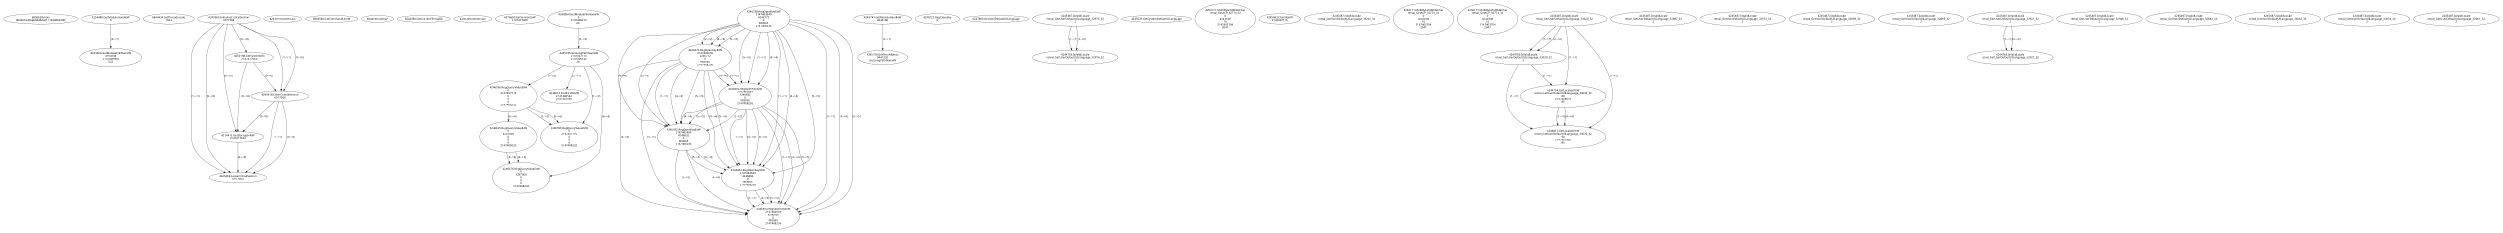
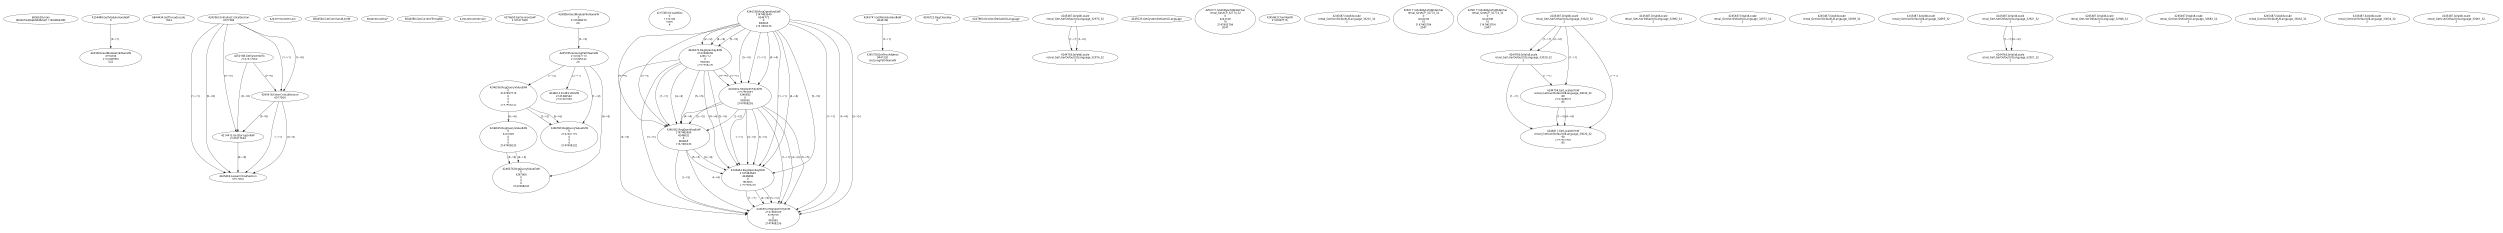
none -> (670, 19)
(239, 37) -> none
